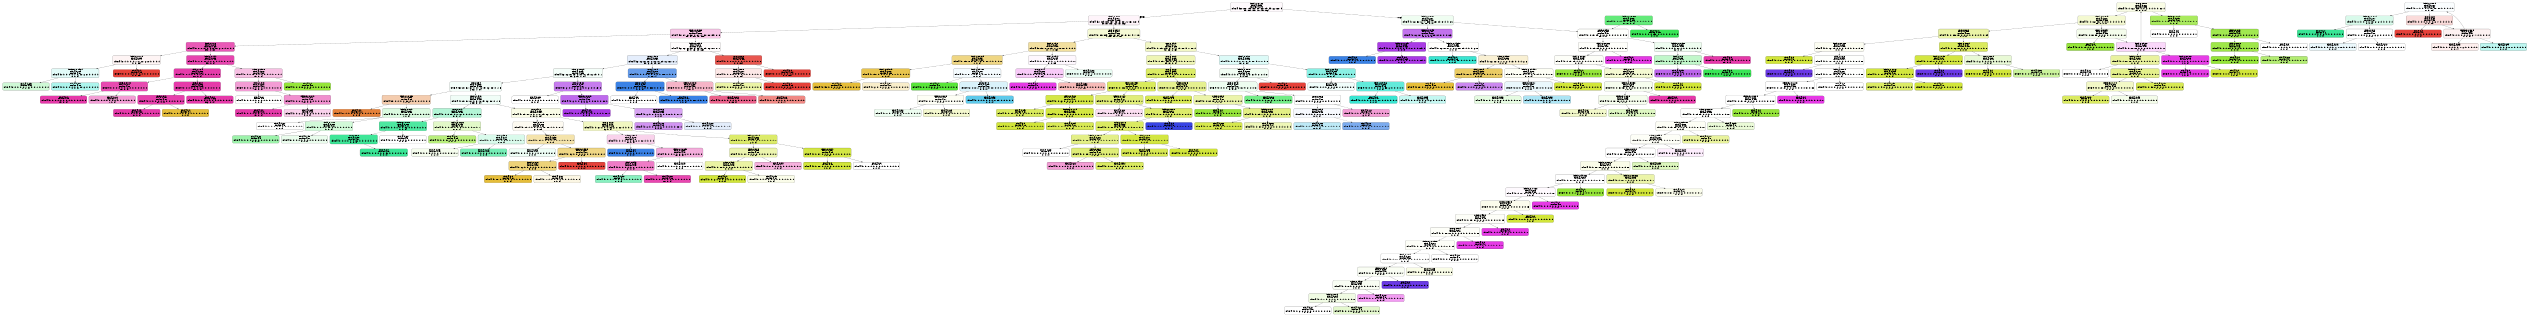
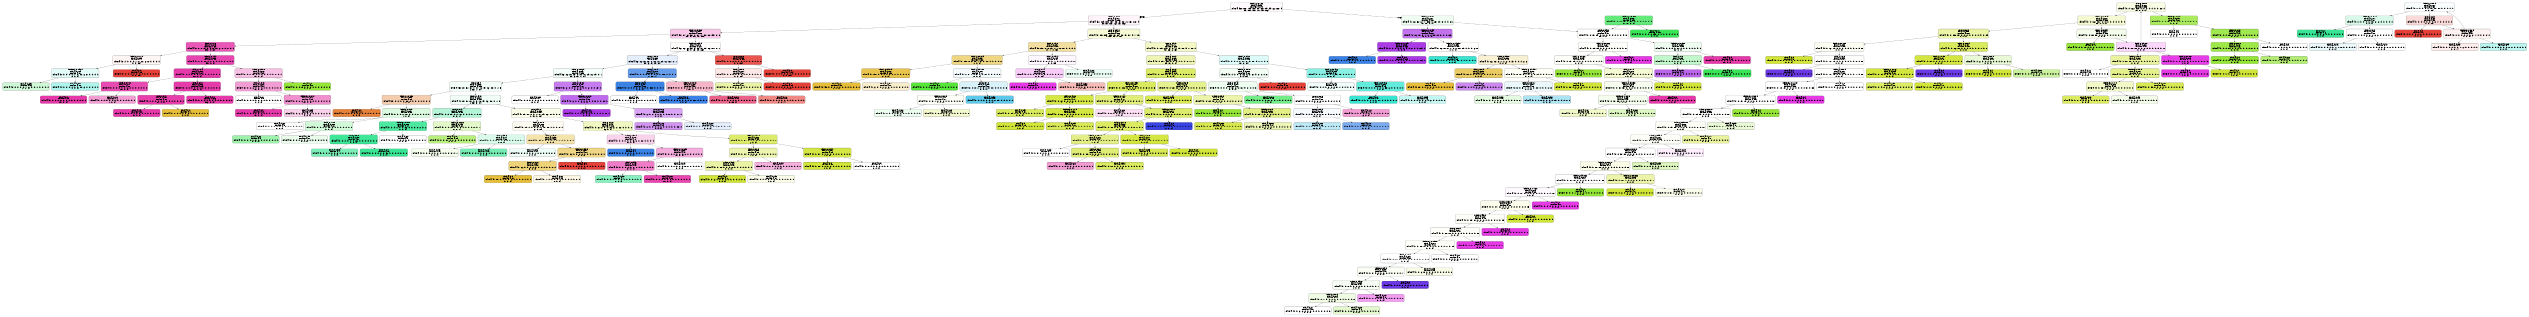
(652, 60) -> (652, 60)
none -> (335, 153)
